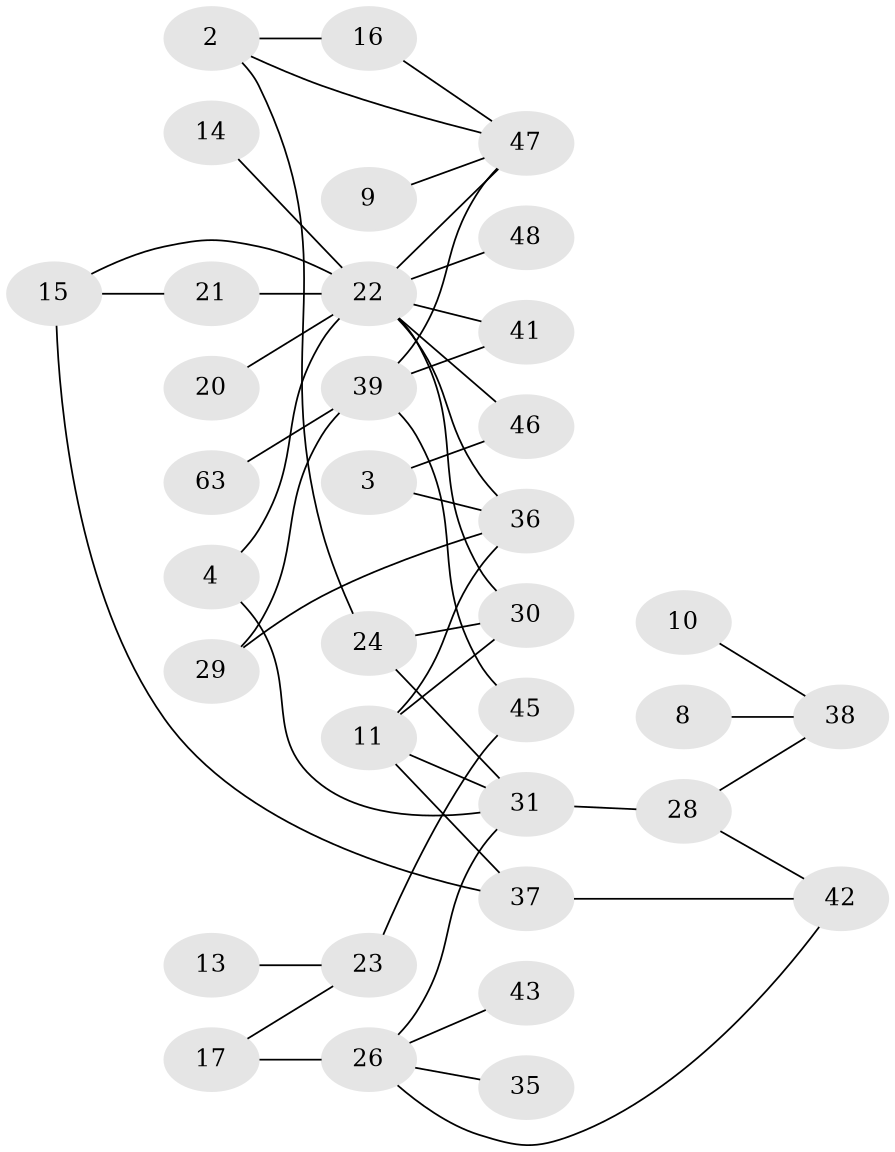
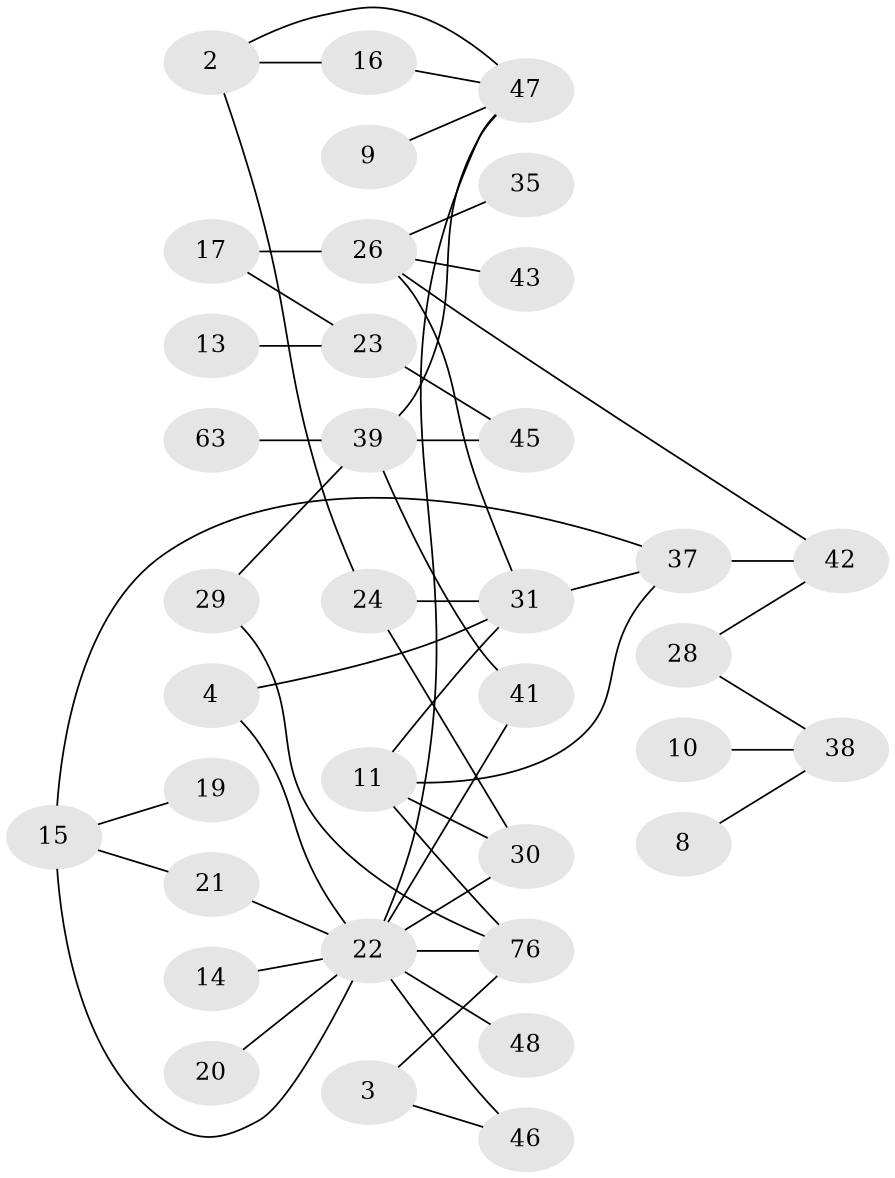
(526, 521) -> (526, 951)
none -> (212, 790)
(605, 808) -> (605, 581)
